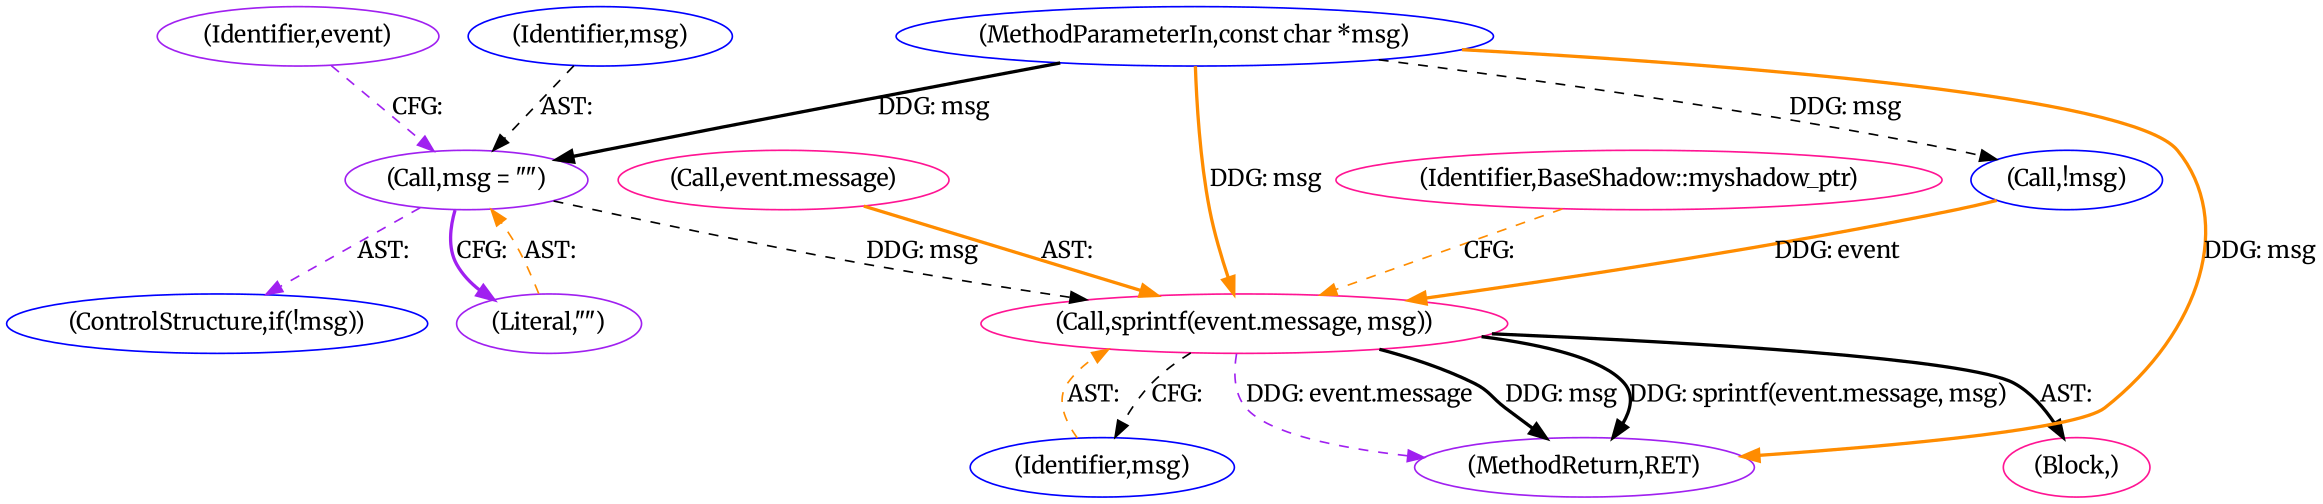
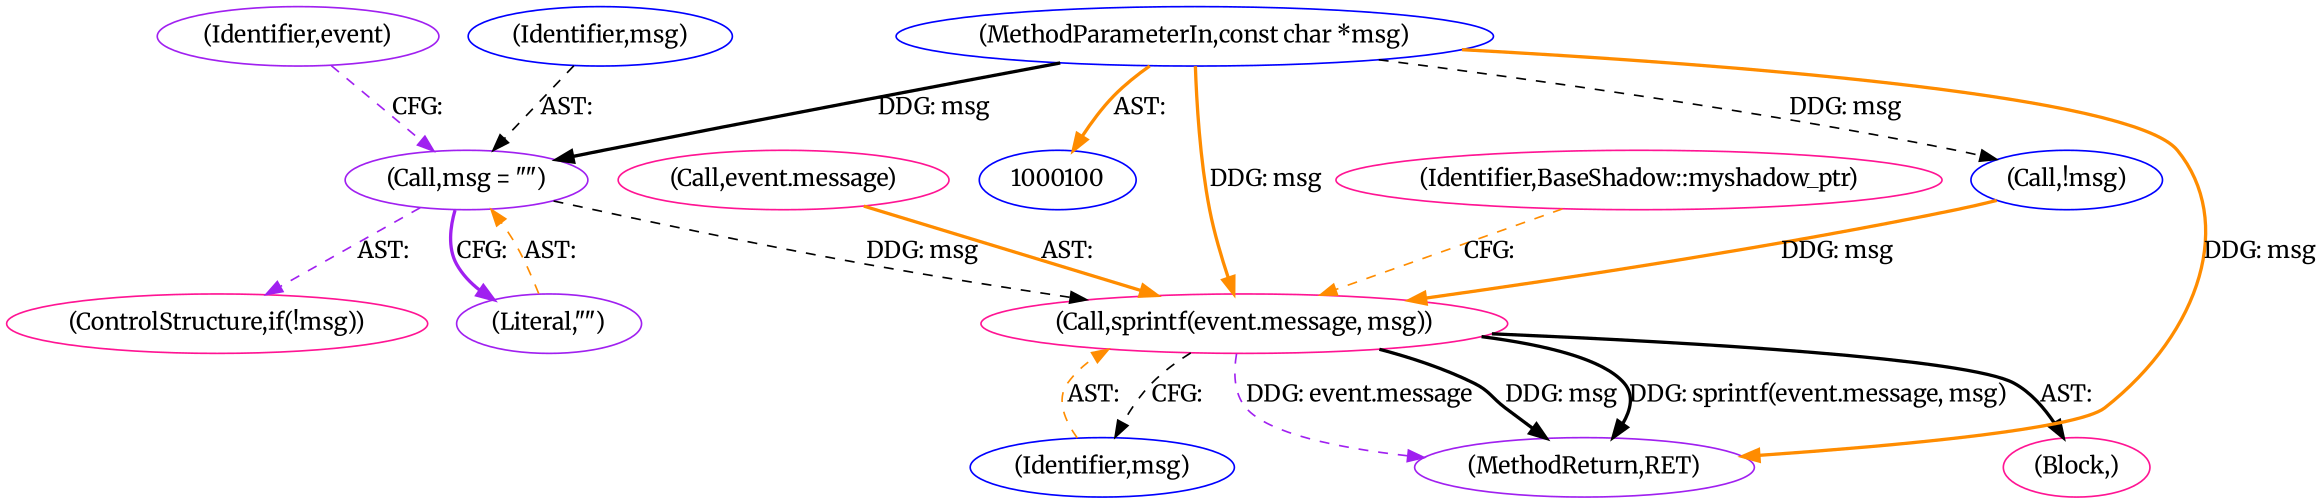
none -> (1058, 180)
(1837, 252) -> (1837, 252)
(217, 324) -> (217, 324)
